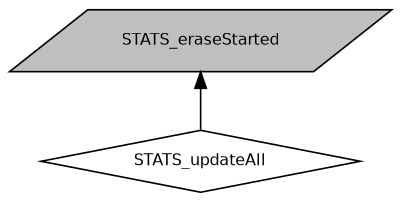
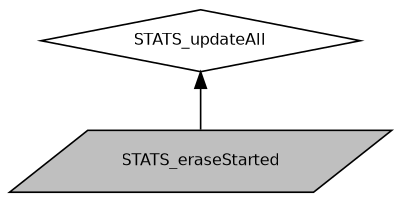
(201, 109) -> (201, 109)
